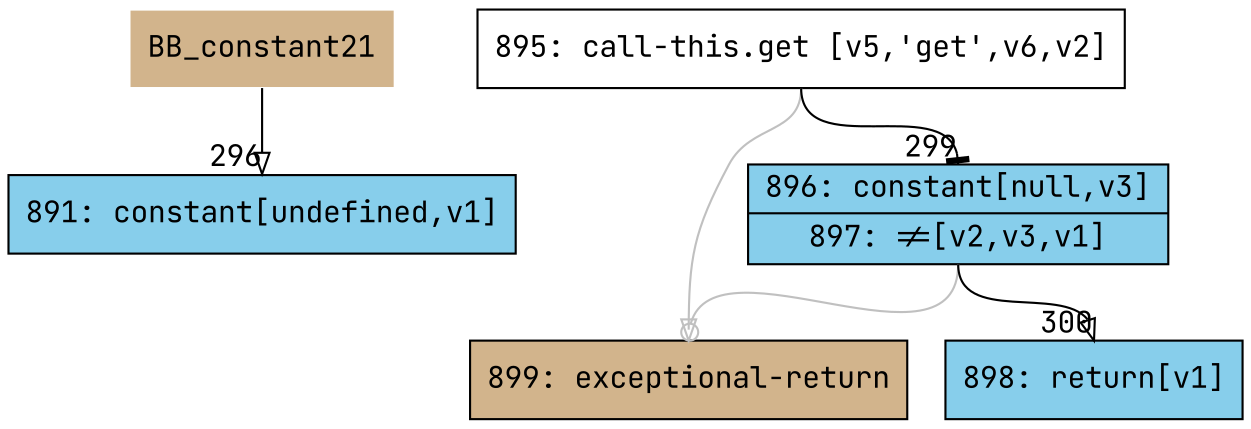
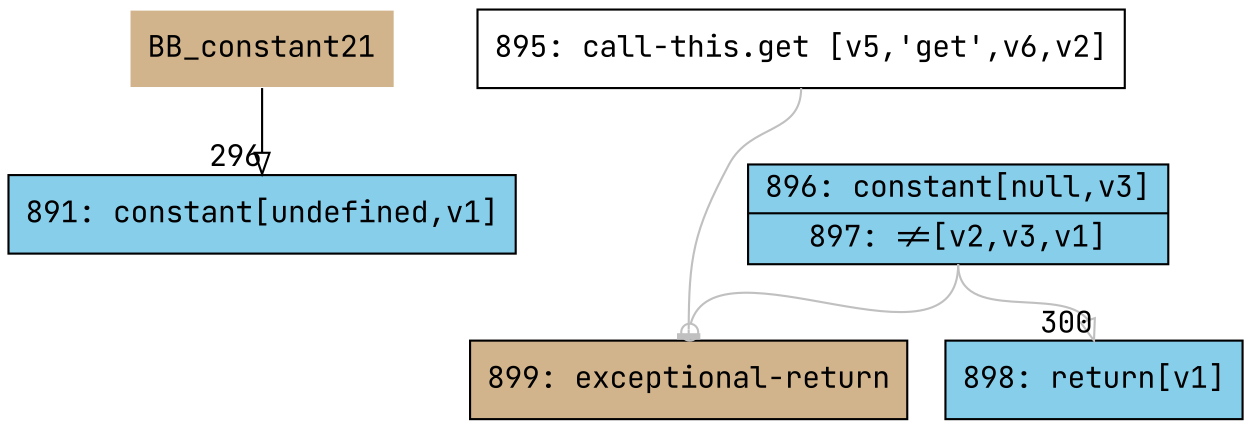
(874, 126) -> none
(715, 192) -> (715, 192)
(1015, 302) -> (1015, 302)
